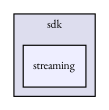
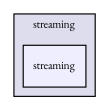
(55, 25) -> (55, 25)
